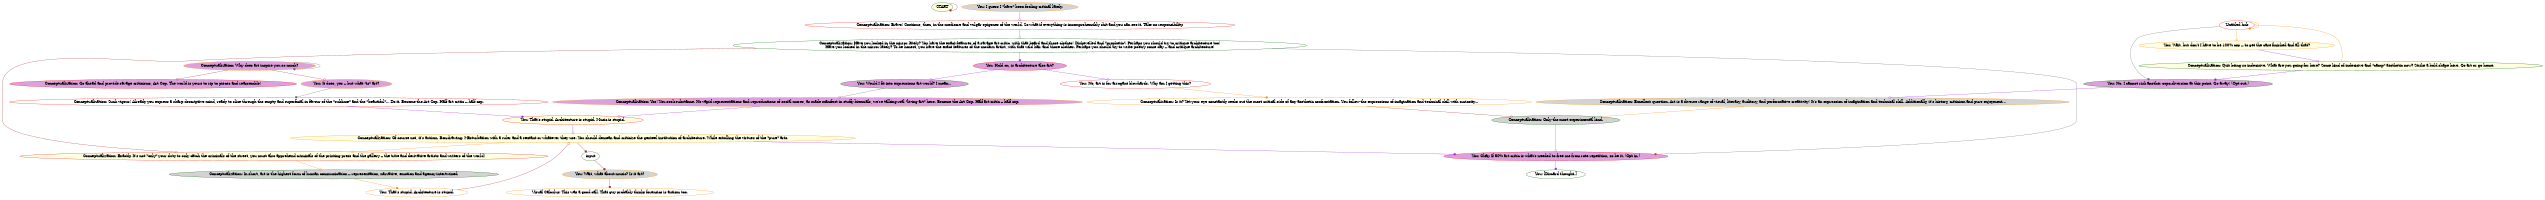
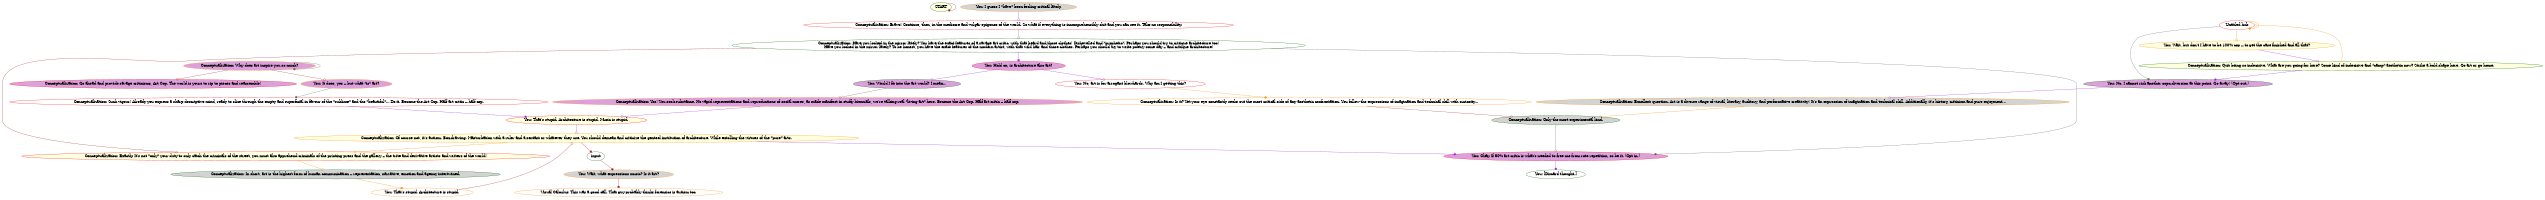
(904, 84) -> (907, 84)
(610, 174) -> (619, 174)
